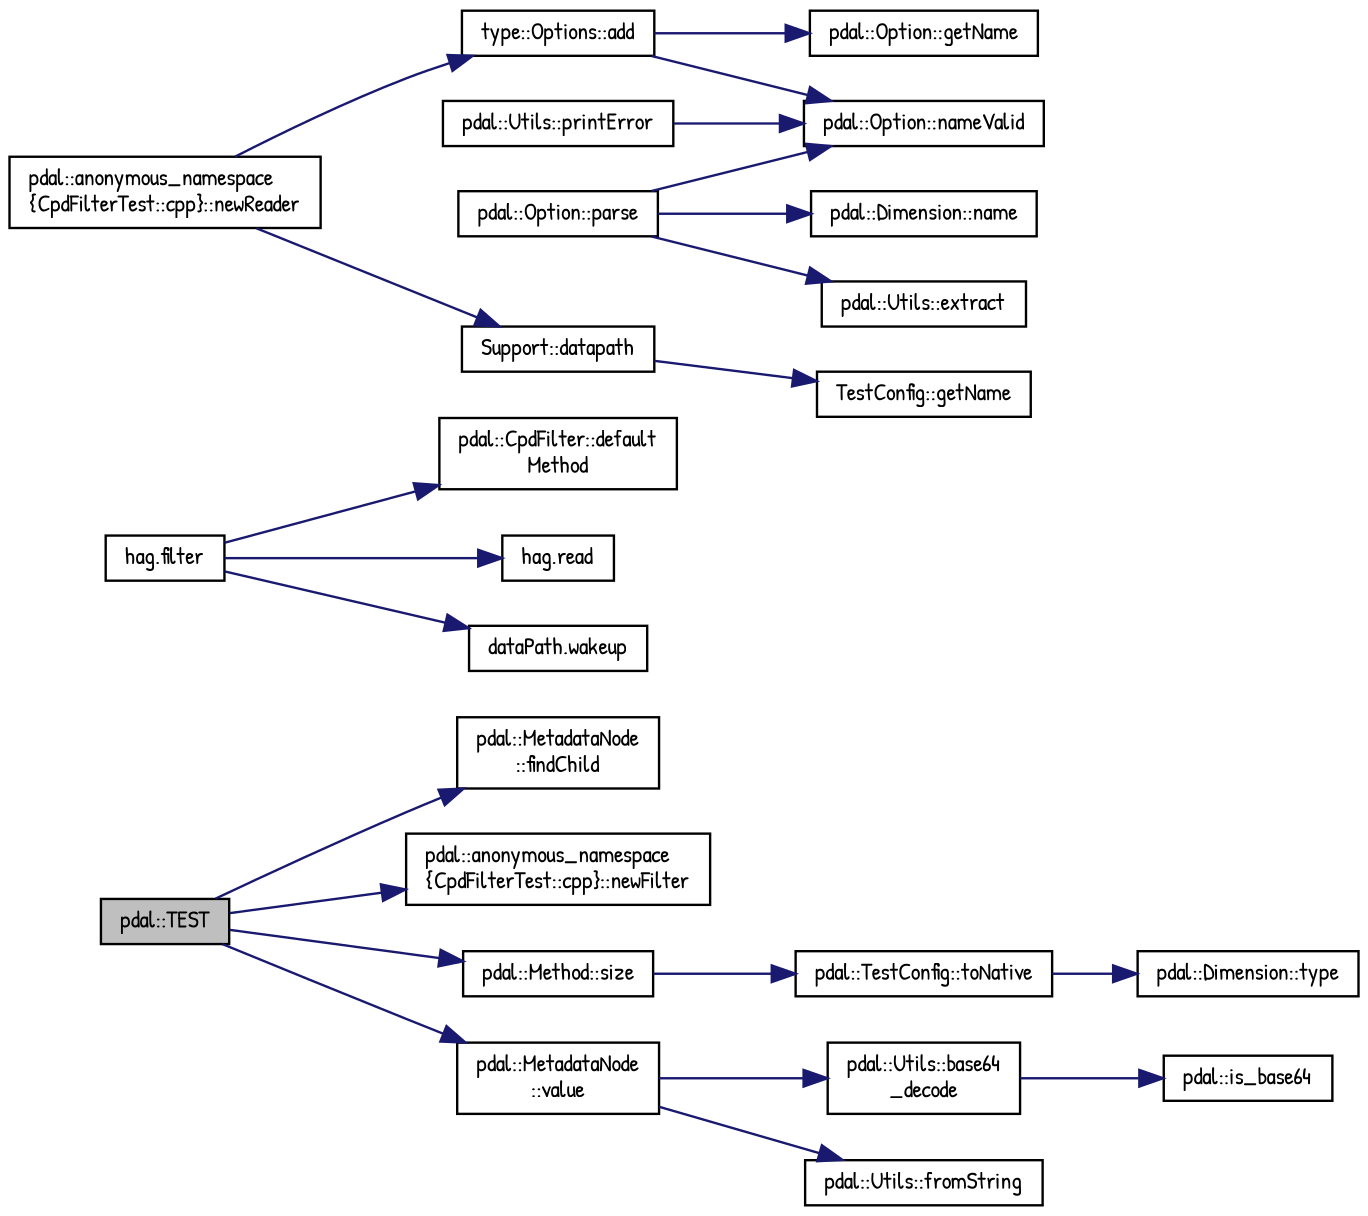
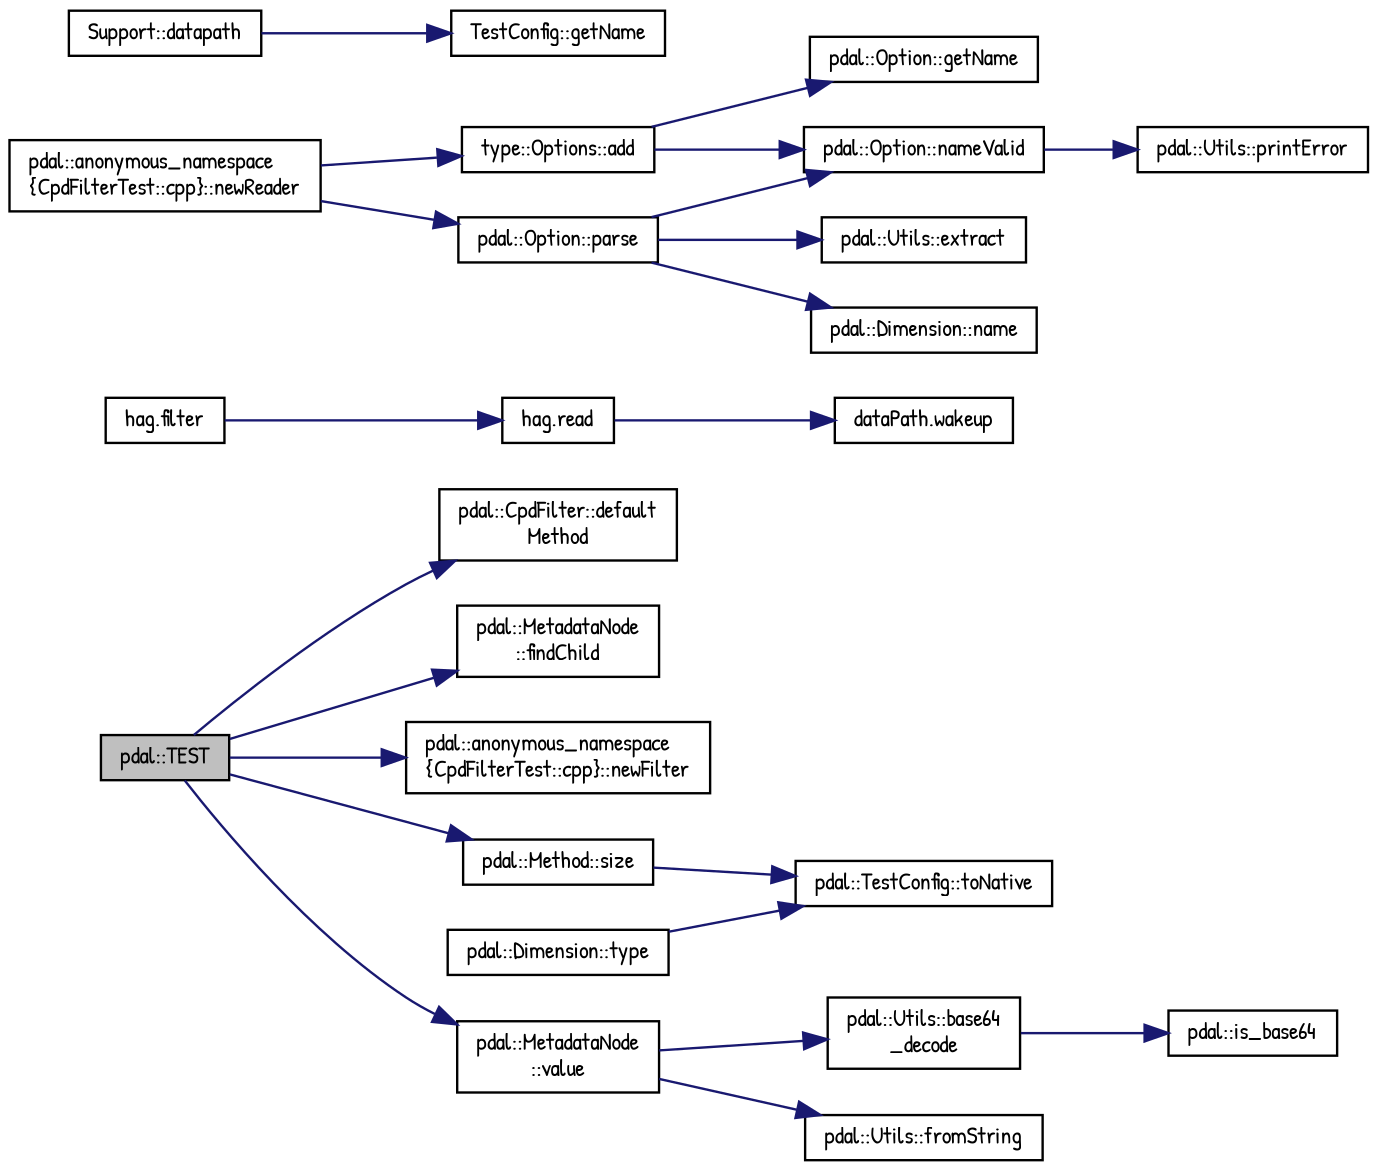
(727, 124) -> (1079, 150)
(367, 273) -> (377, 210)
(320, 517) -> (309, 646)
(335, 597) -> (713, 420)
(1083, 974) -> (724, 921)
